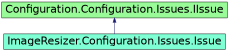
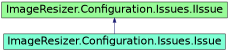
(115, 10) -> (115, 10)
